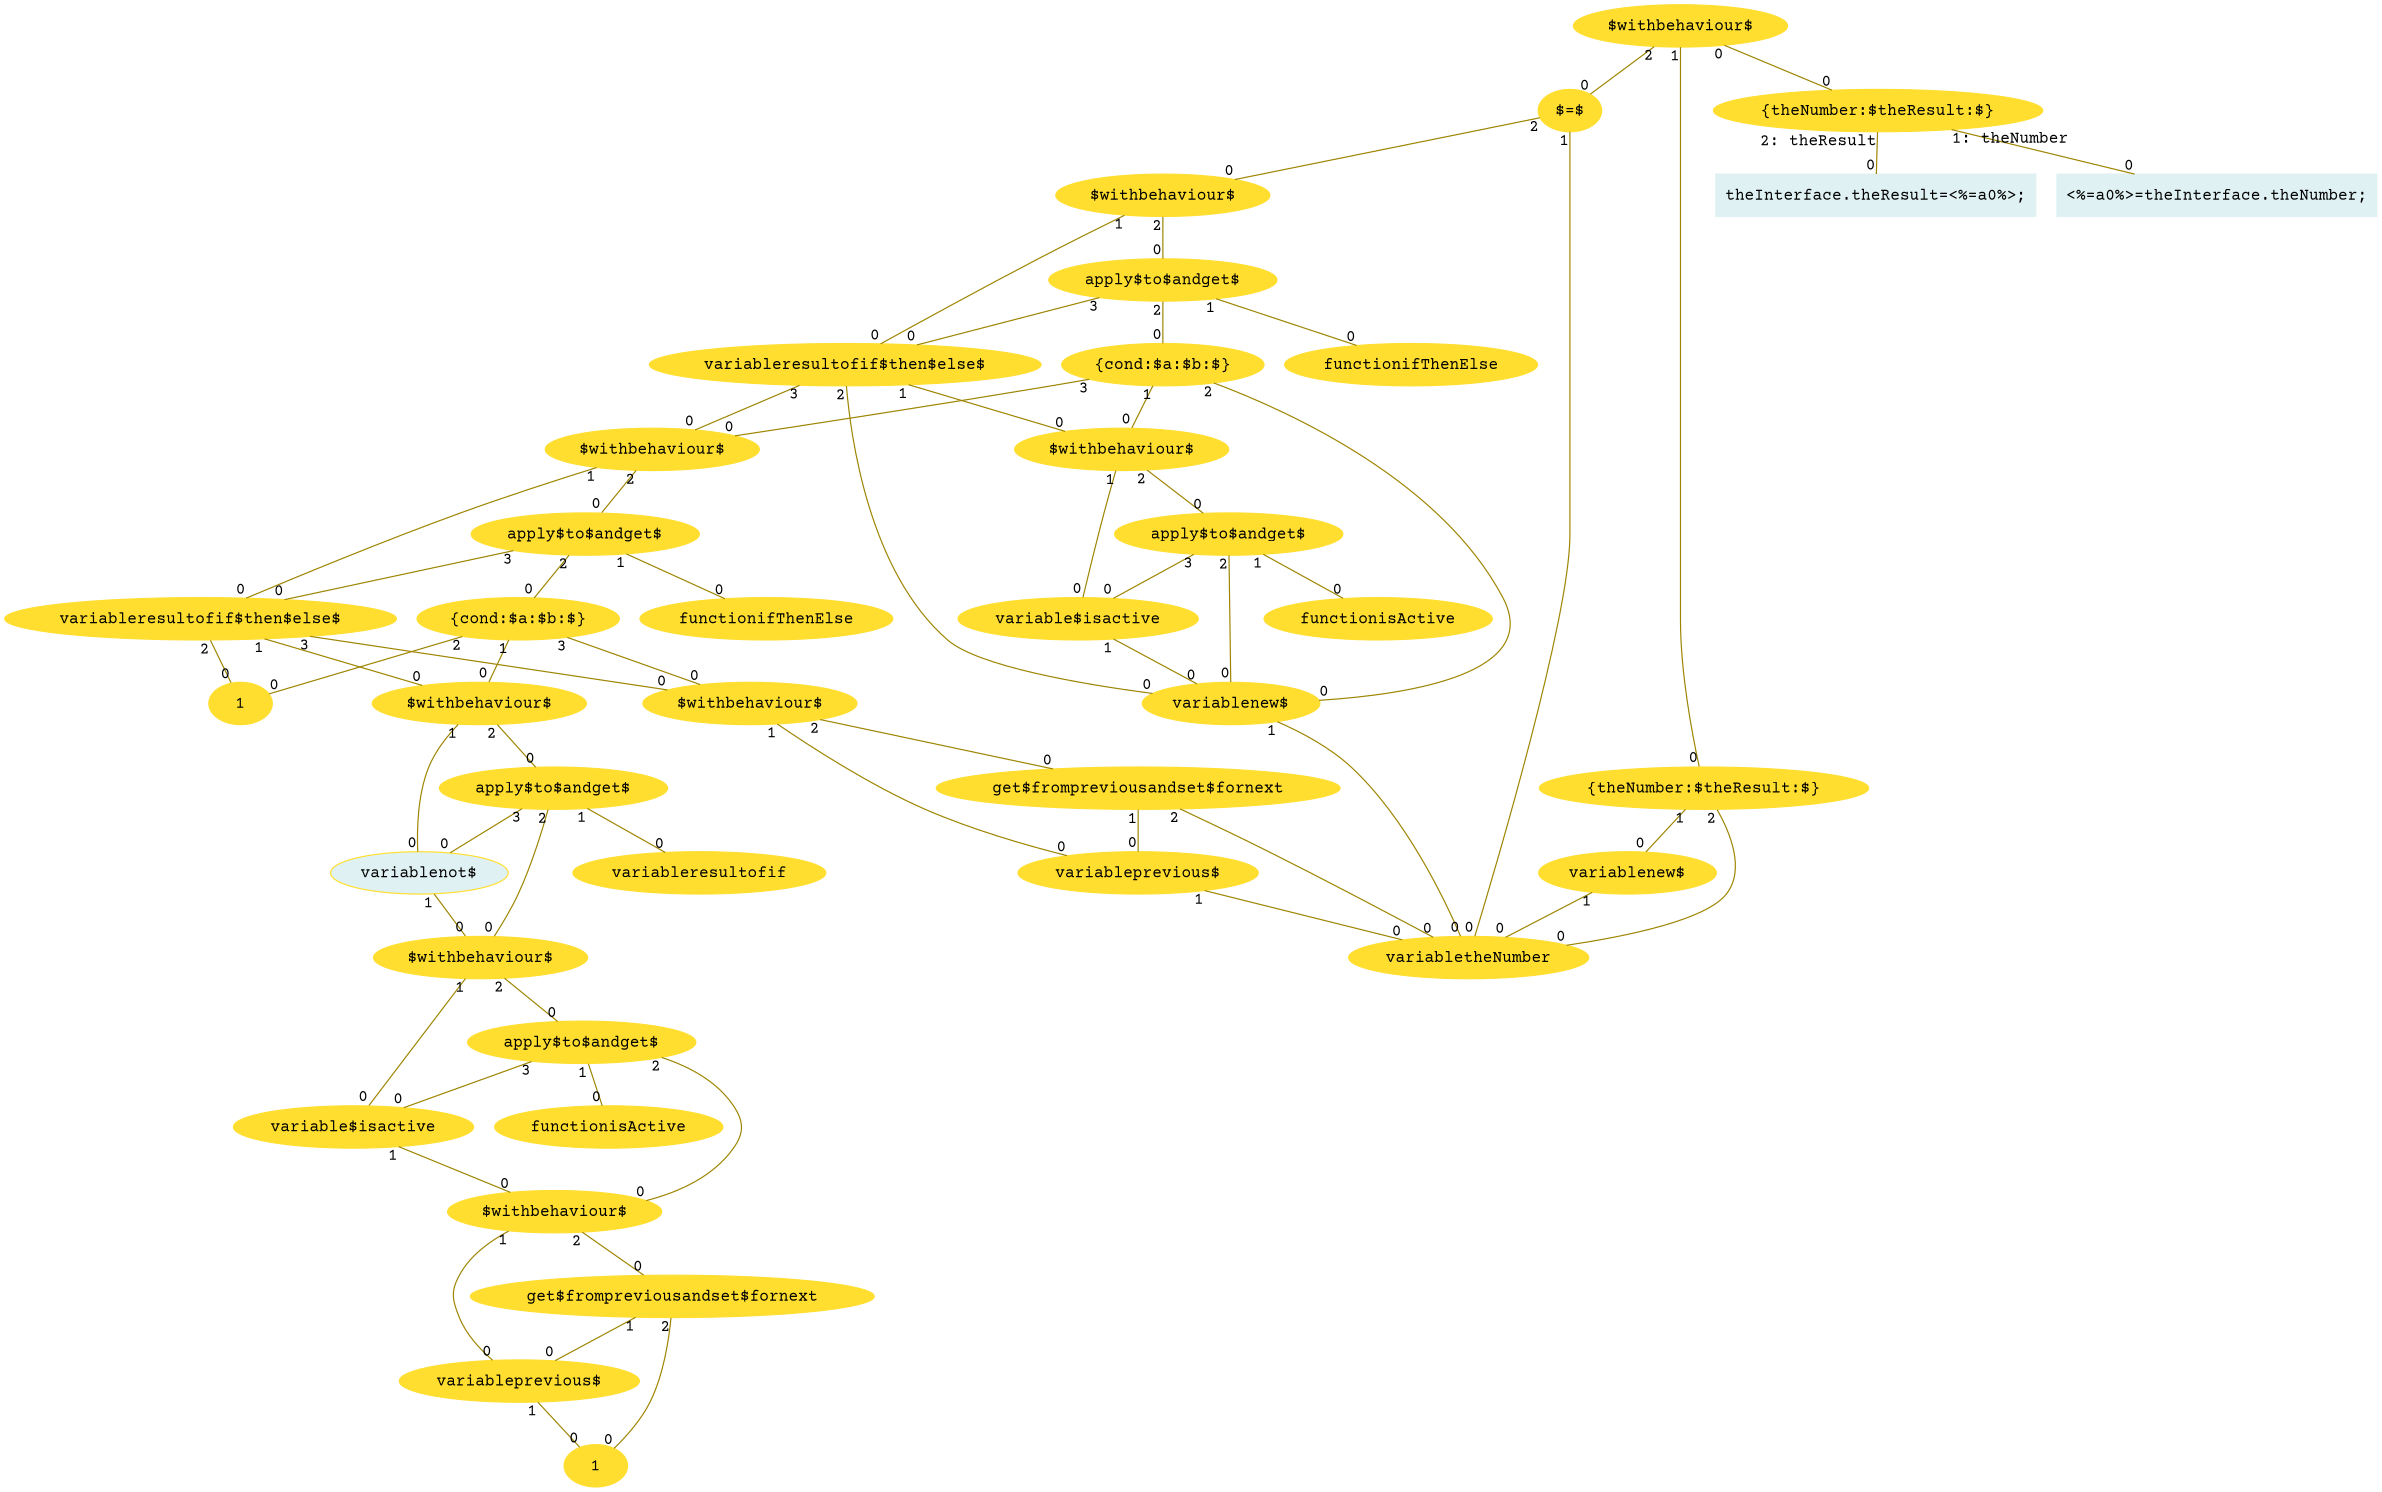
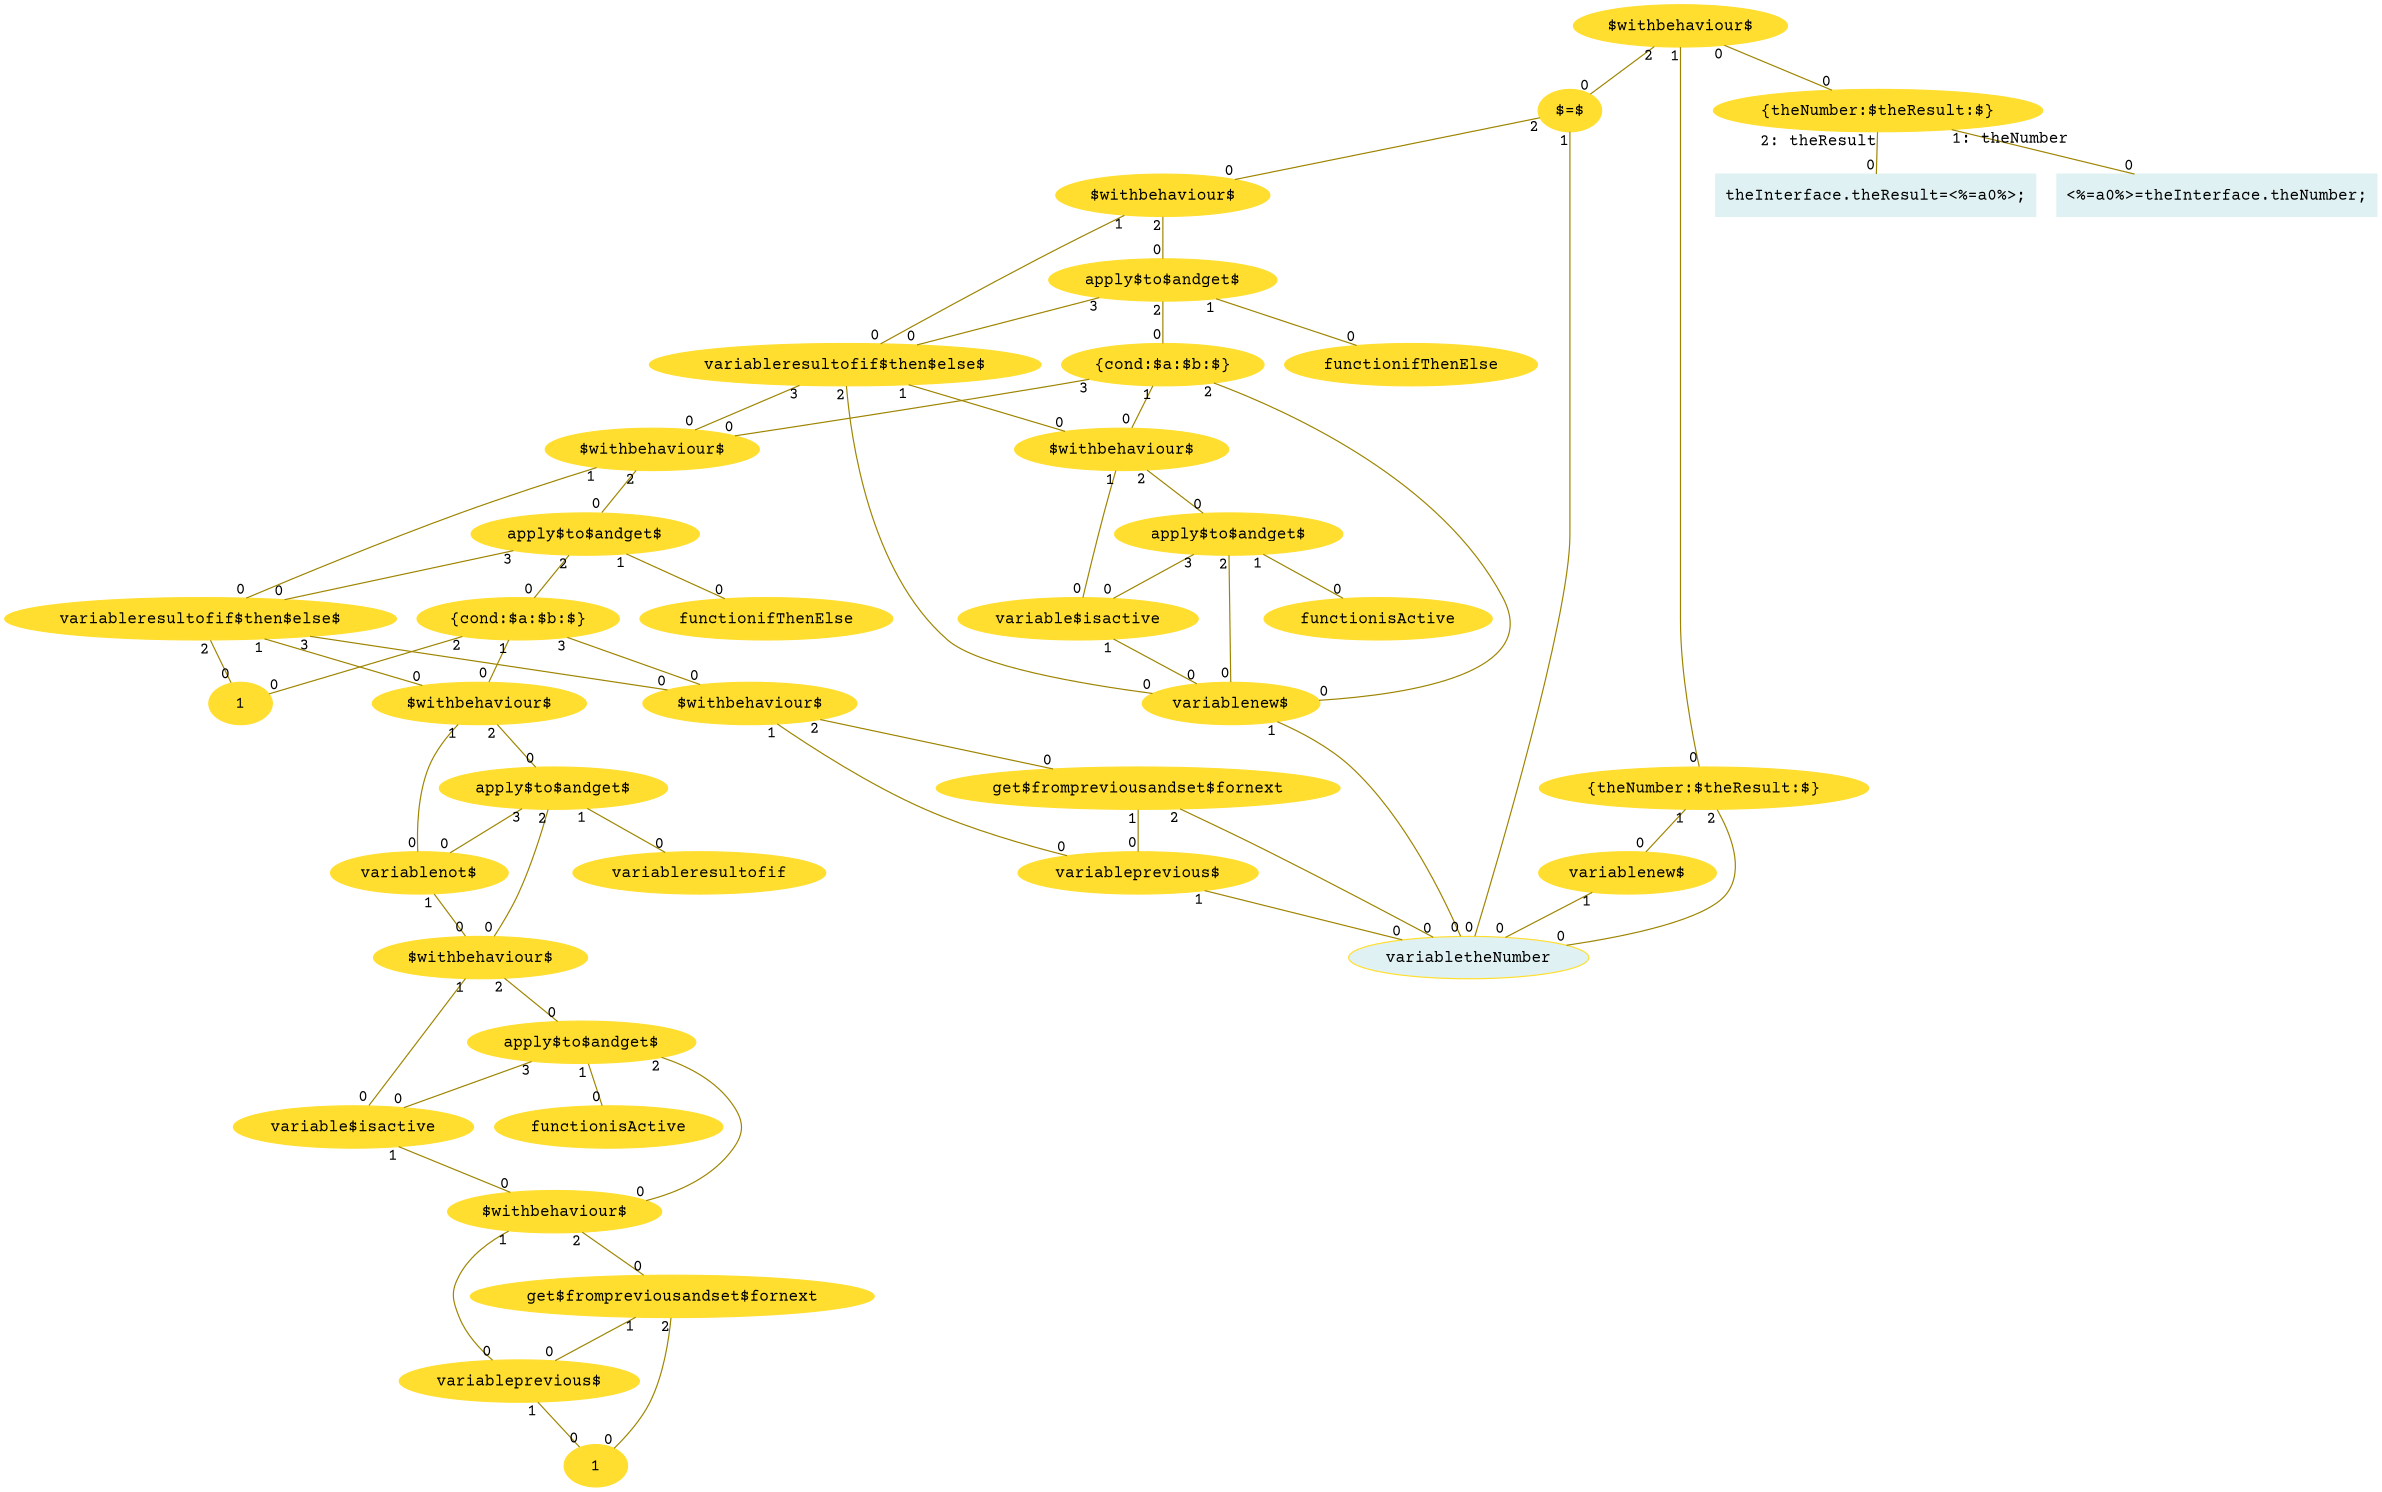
(419, 873) -> (419, 873)
(1469, 958) -> (1469, 958)
